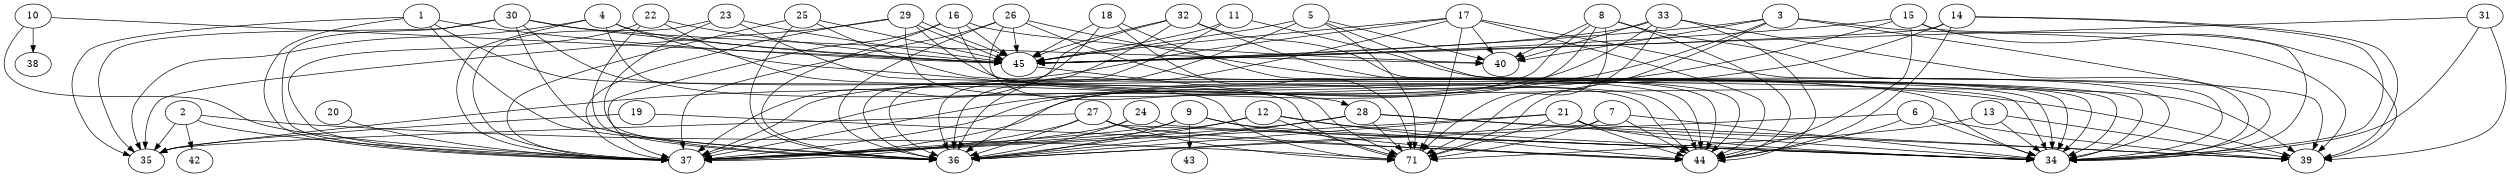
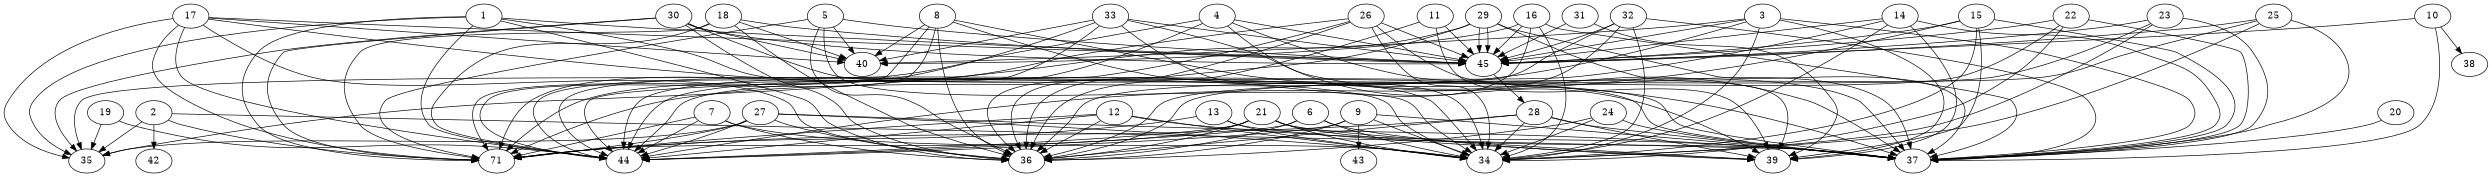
none -> (790, 39)
none -> (428, 123)
(2365, 131) -> none
